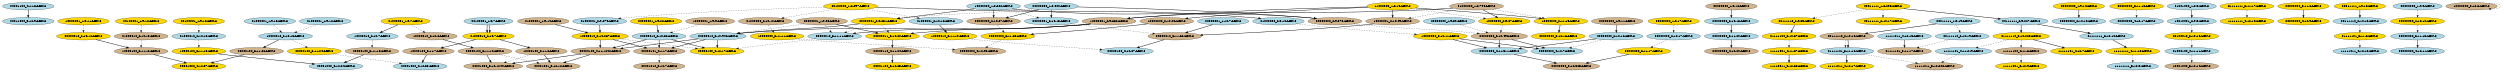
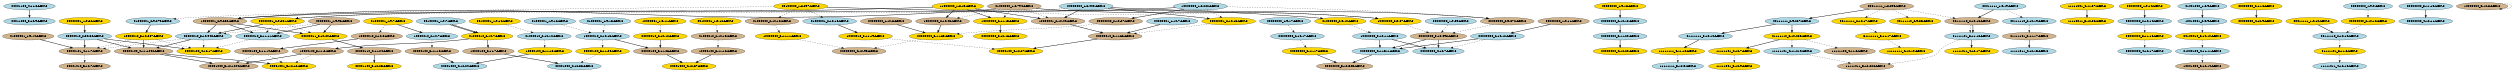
(1731, 6) -> (1620, 6)
(1883, 6) -> (1887, 6)
none -> (981, 13)
(1025, 13) -> (1074, 13)
(1156, 14) -> (1357, 10)
none -> (1928, 14)
(710, 21) -> none
none -> (886, 21)
(1051, 21) -> (1229, 21)
(1278, 21) -> (1340, 21)
(1674, 21) -> (1285, 21)
(570, 28) -> (55, 43)
(827, 28) -> (302, 28)
none -> (1870, 28)
none -> (2145, 28)
(2418, 28) -> (2355, 28)
(659, 36) -> (85, 36)
(1440, 36) -> (1379, 36)
(1789, 36) -> none
(111, 43) -> (660, 43)
(626, 43) -> (117, 43)
(691, 43) -> (150, 43)
(718, 43) -> (204, 43)
(1904, 43) -> (2029, 43)
(1126, 51) -> (1016, 51)
(1731, 51) -> (1620, 51)
(546, 57) -> (304, 58)
(489, 58) -> (246, 58)
(521, 58) -> (277, 58)
(2021, 58) -> (1734, 58)
(553, 66) -> (289, 66)
